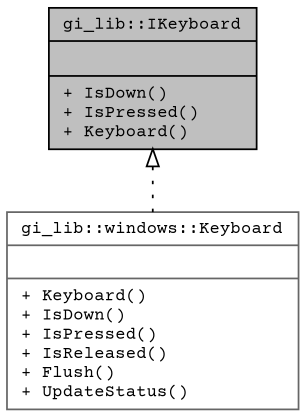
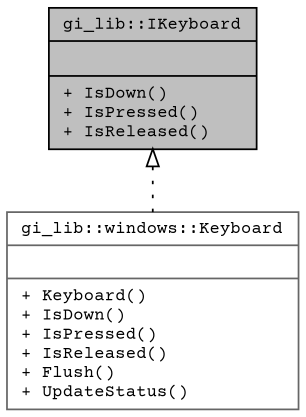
(127, 131) -> (137, 131)
